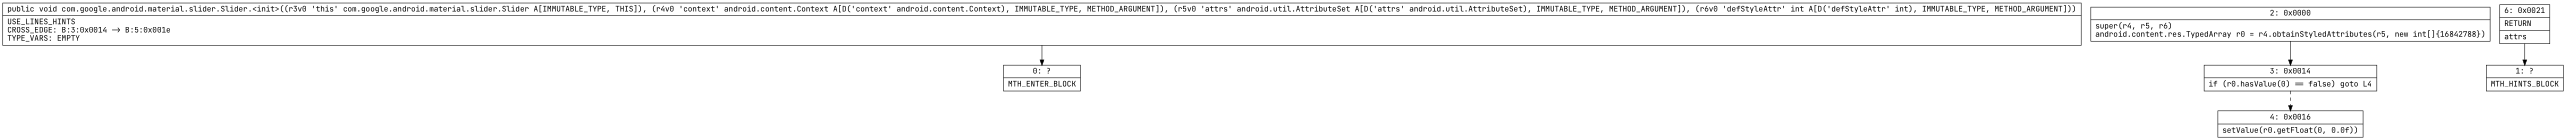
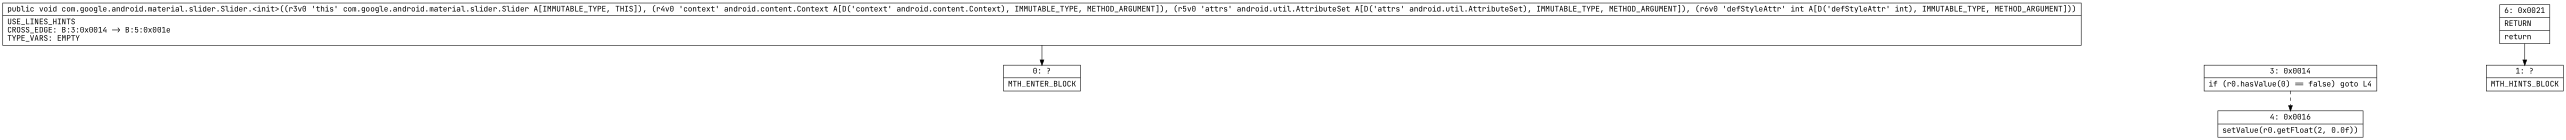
(2290, 24) -> none
(2516, 37) -> (2518, 37)
(2290, 130) -> (2290, 130)
